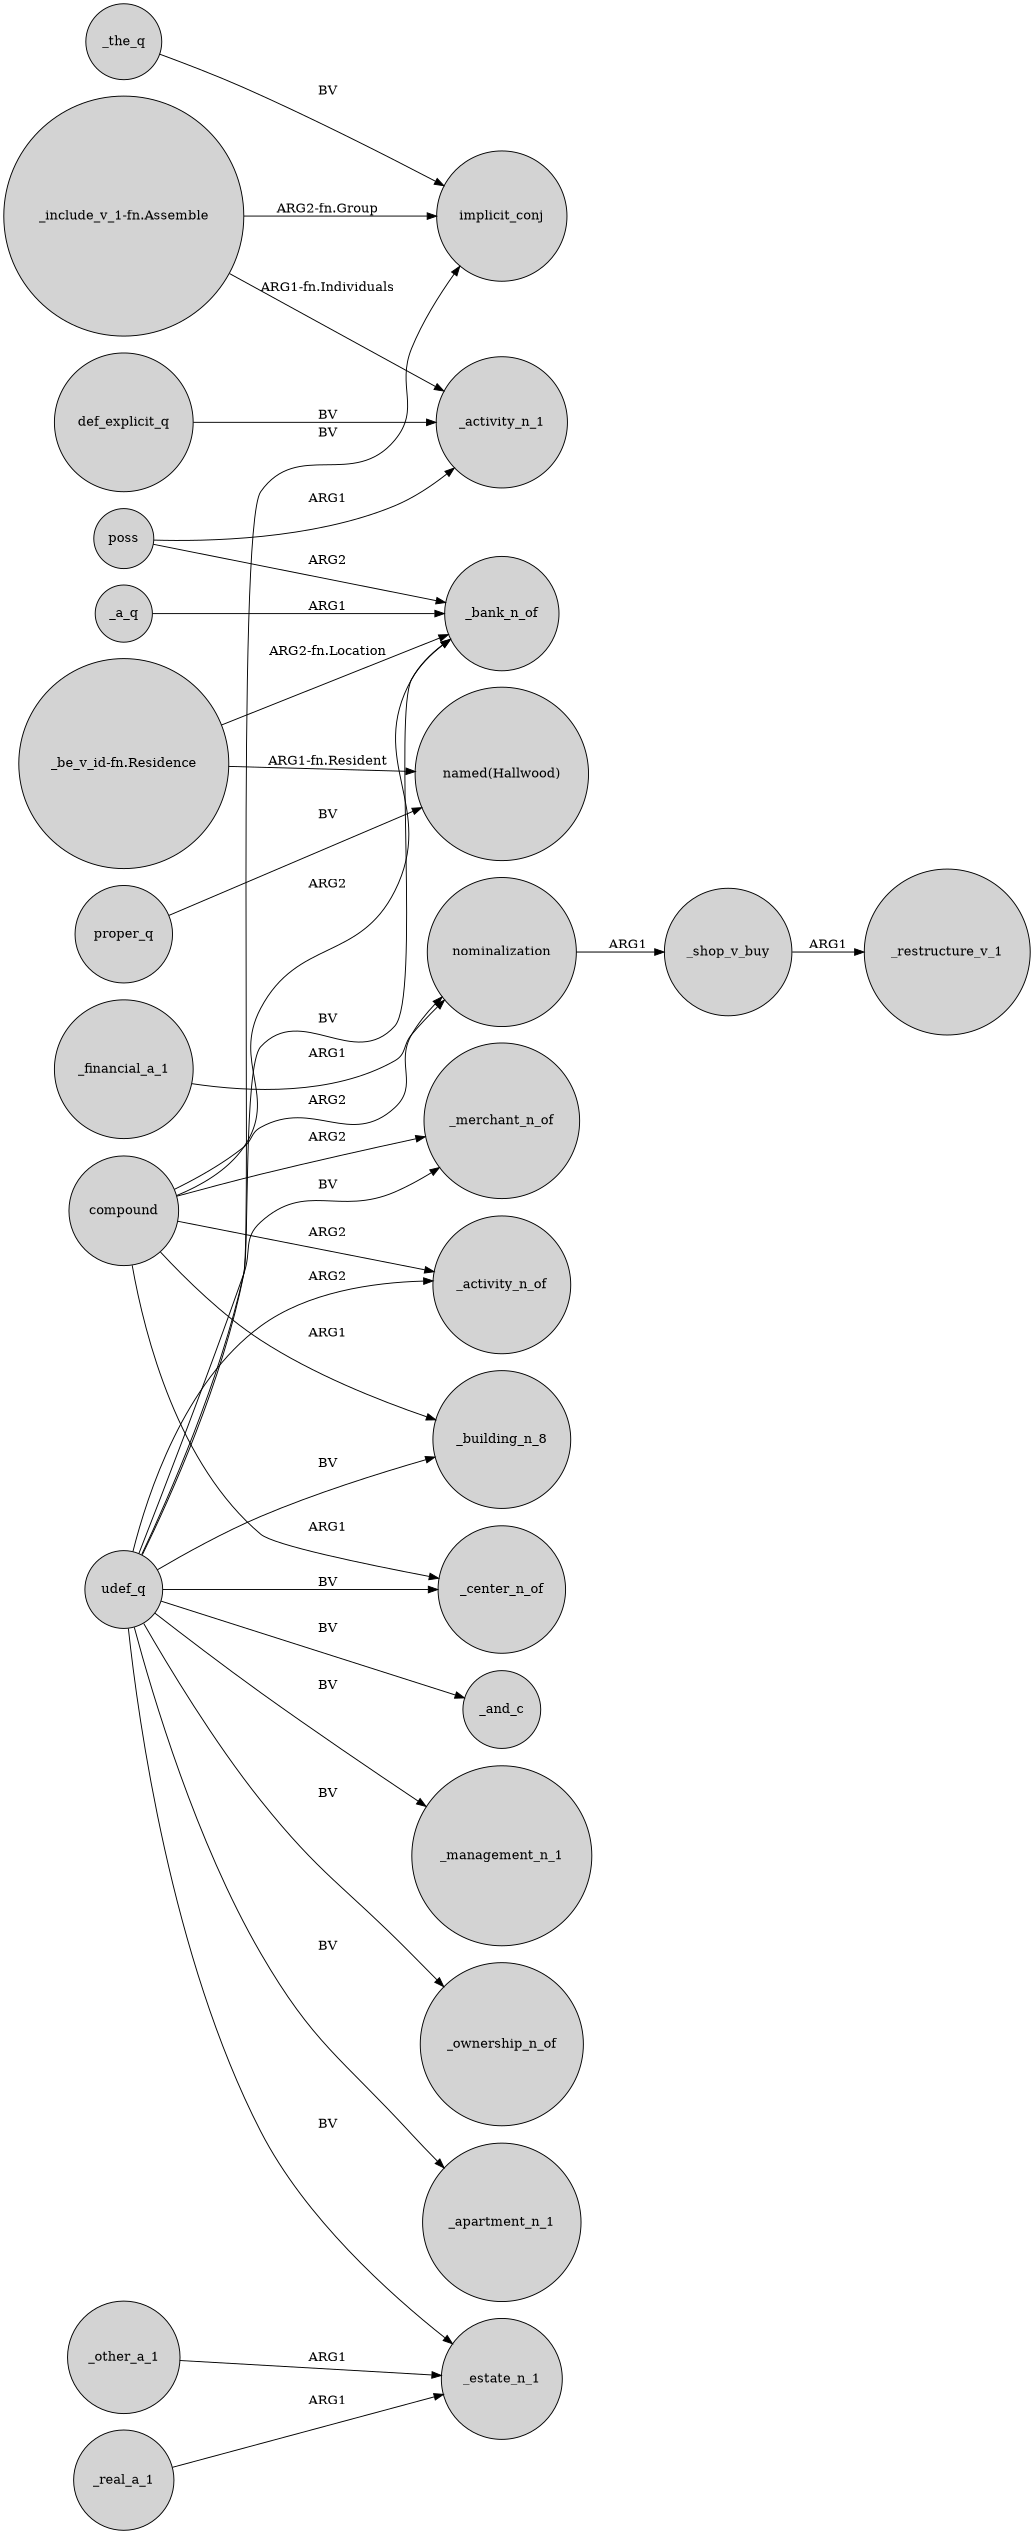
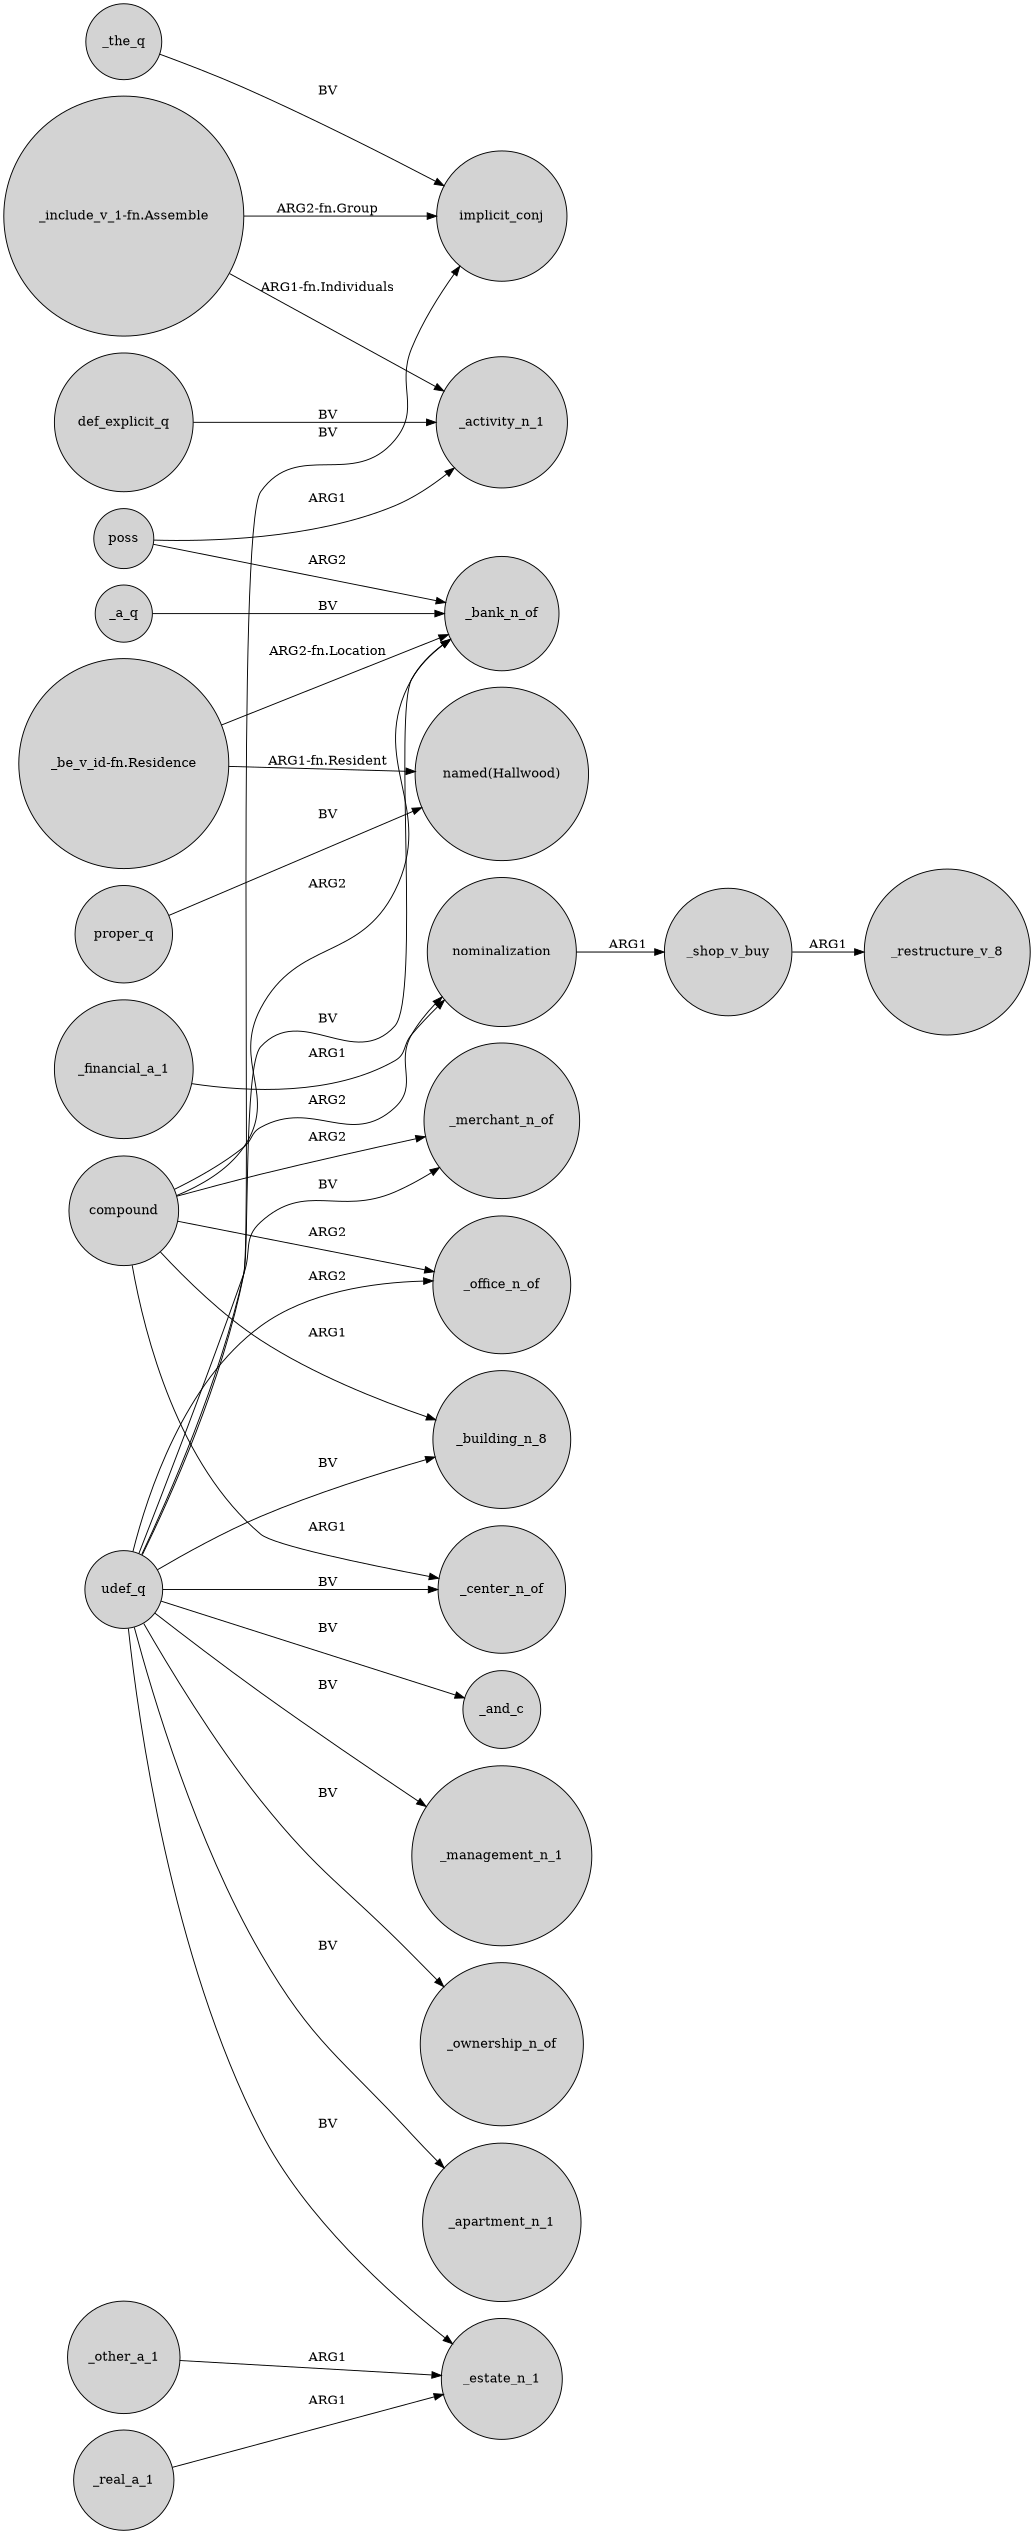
(328, 607) -> (328, 607)
(947, 952) -> (947, 952)
(502, 1285) -> (502, 1285)
